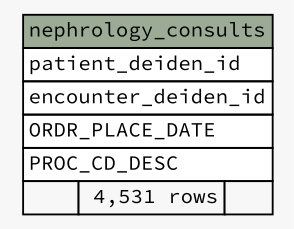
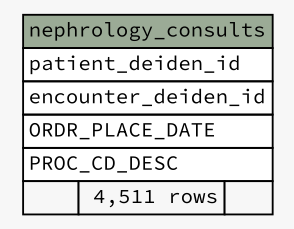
(156, 197) -> (156, 197)
